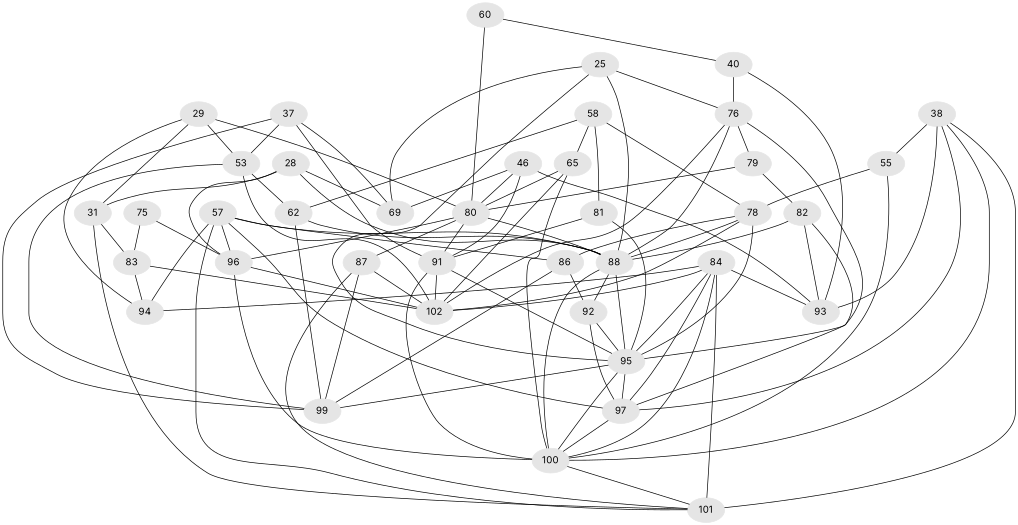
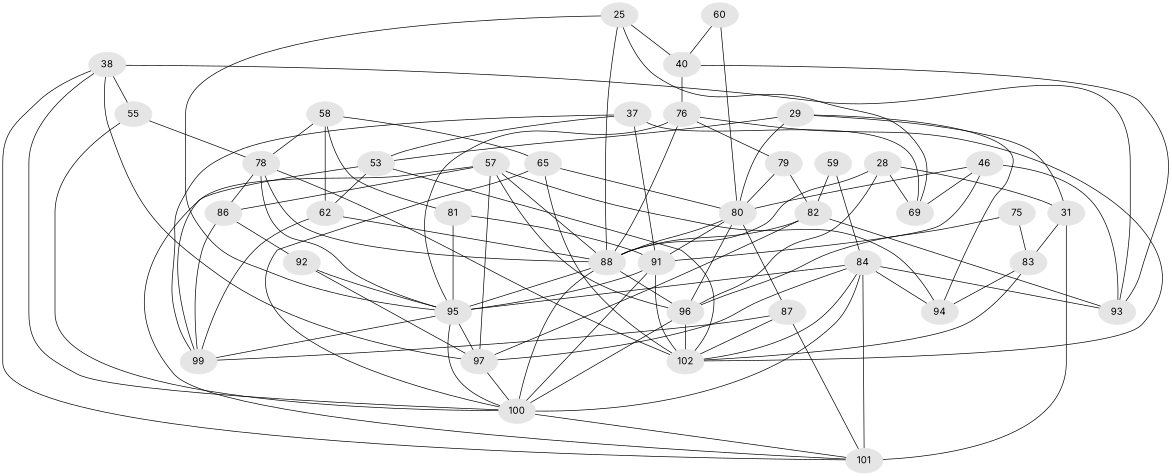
(667, 89) -> (651, 40)
none -> (833, 164)
(602, 287) -> (642, 285)
